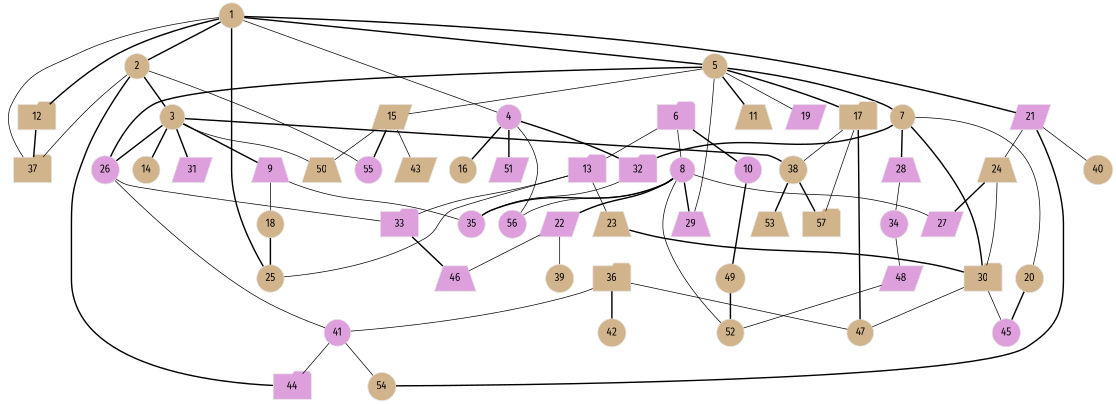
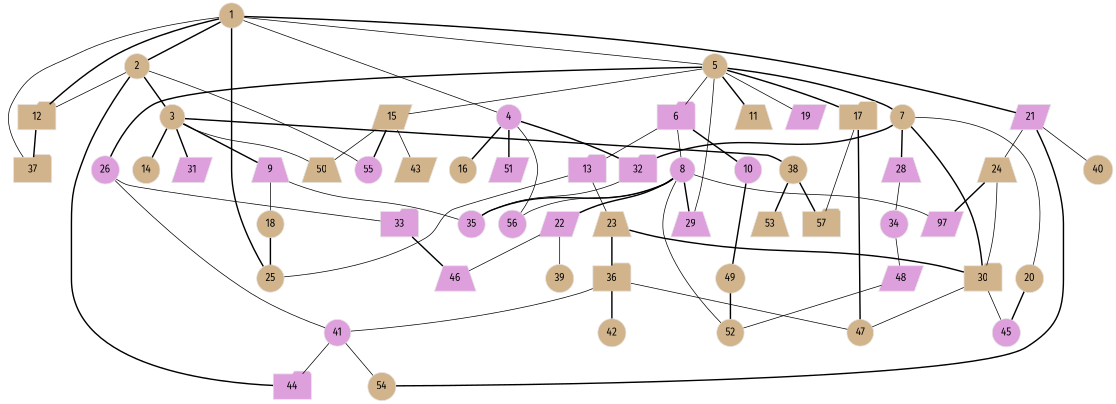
(473, 41) -> (473, 41)
none -> (696, 91)
(83, 114) -> (91, 90)
(139, 143) -> none
(819, 148) -> none
(482, 196) -> none
(942, 224) -> (942, 224)
none -> (612, 251)
